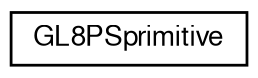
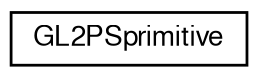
(129, 39) -> (129, 39)
